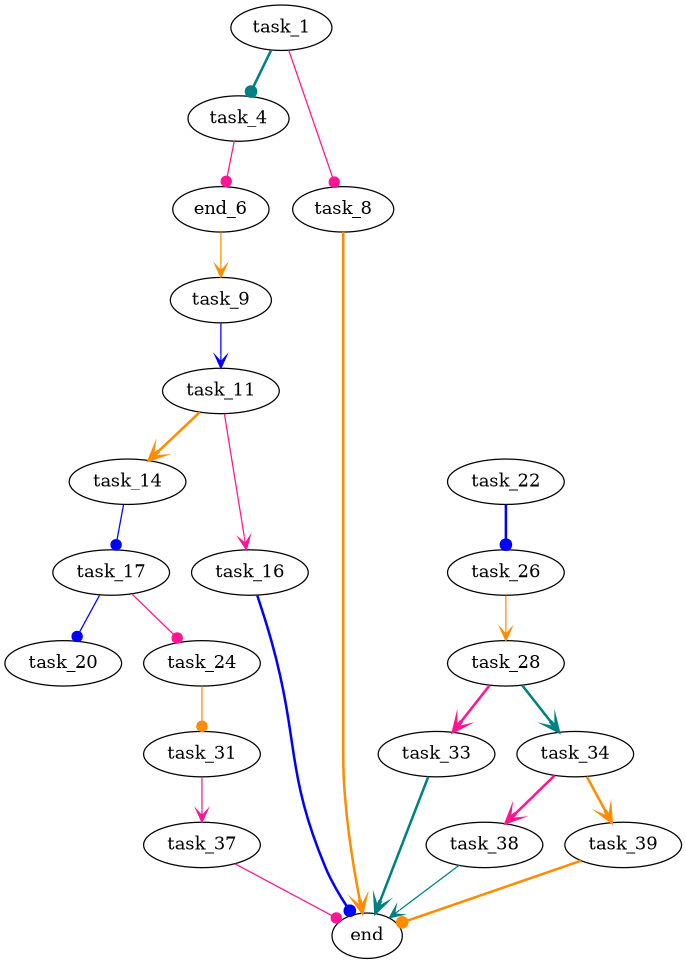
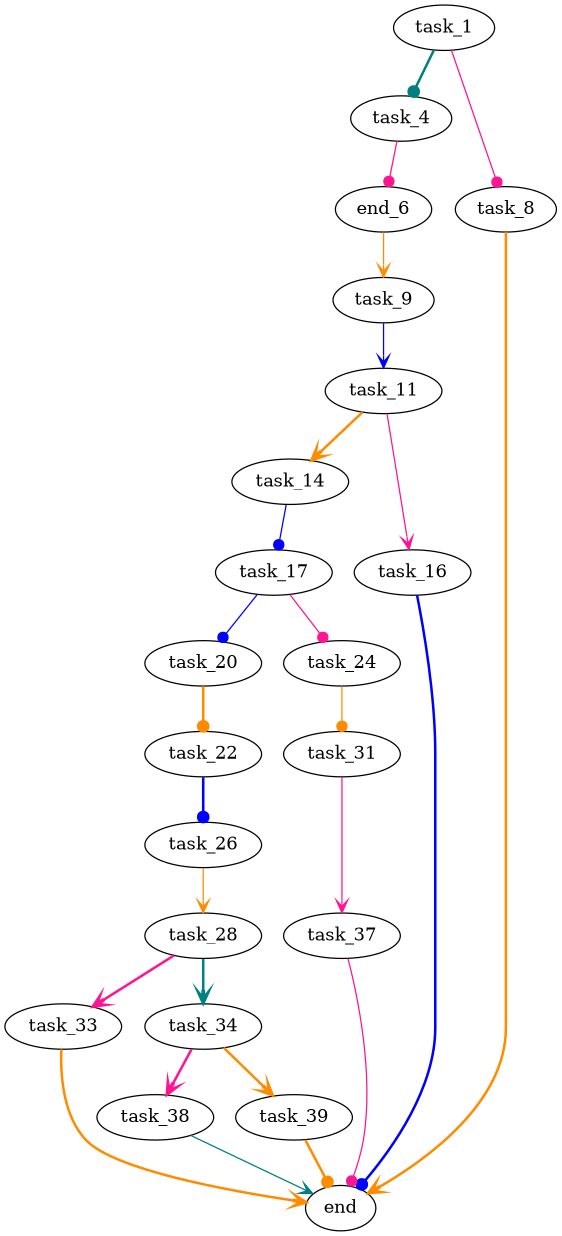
none -> (203, 704)
(404, 839) -> (140, 1167)
